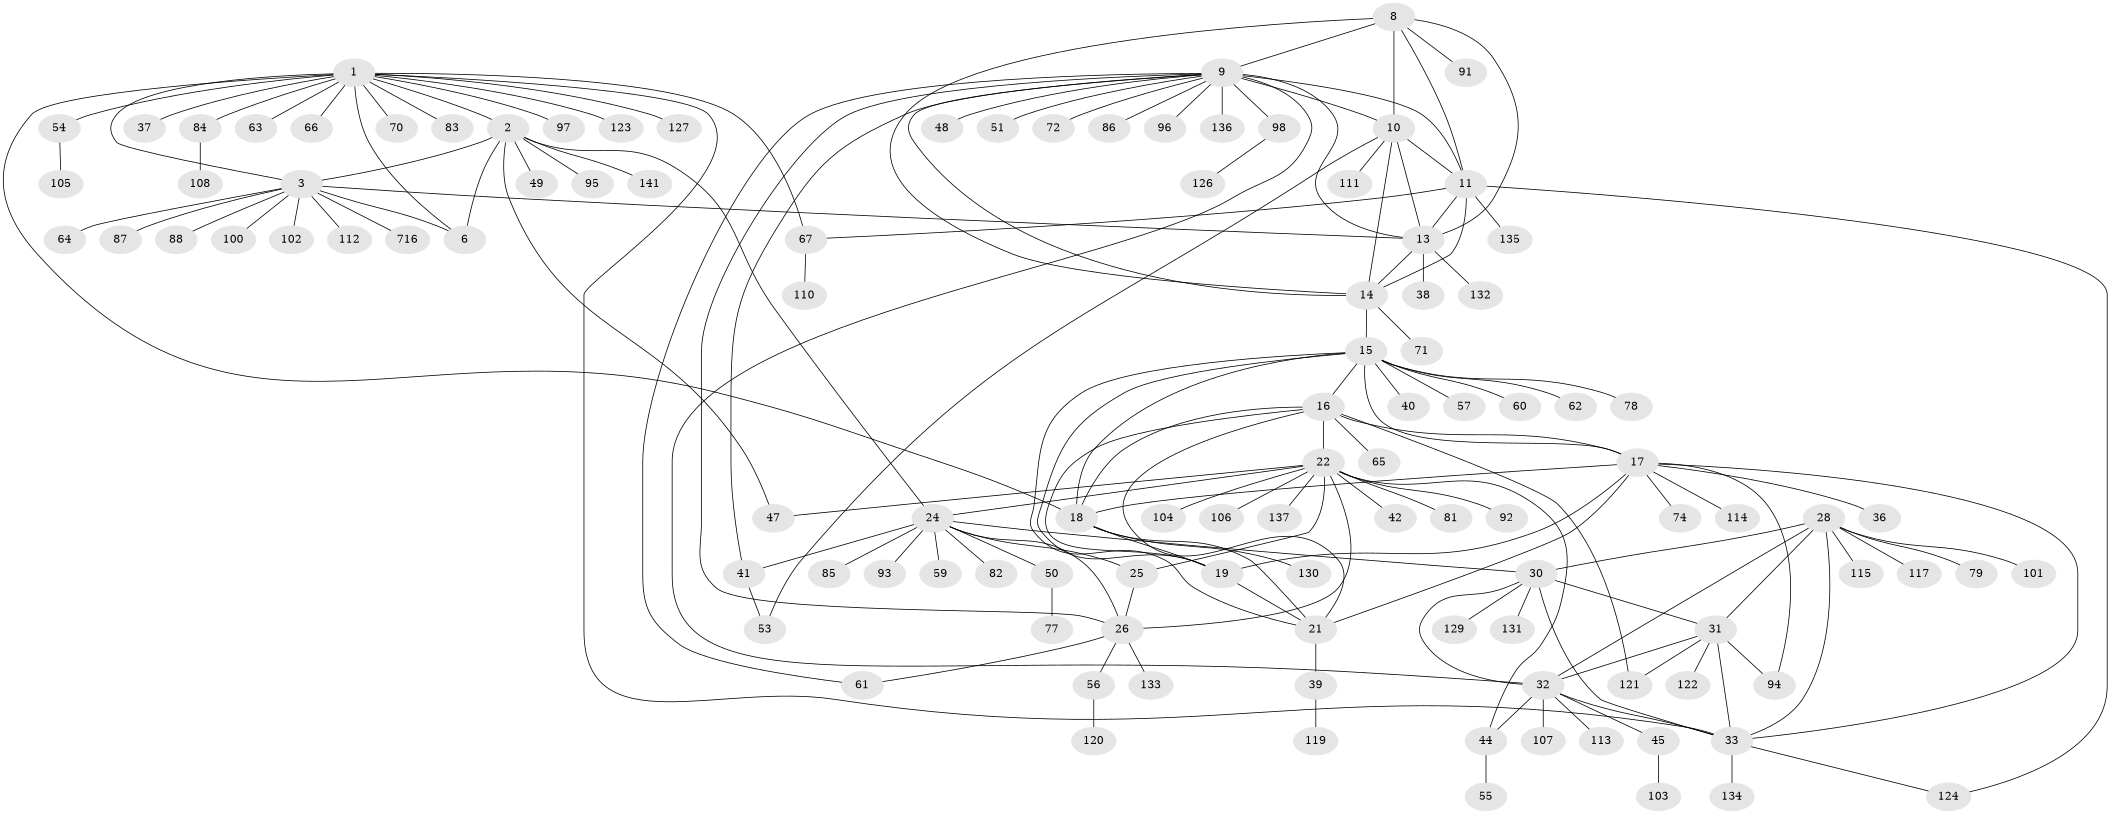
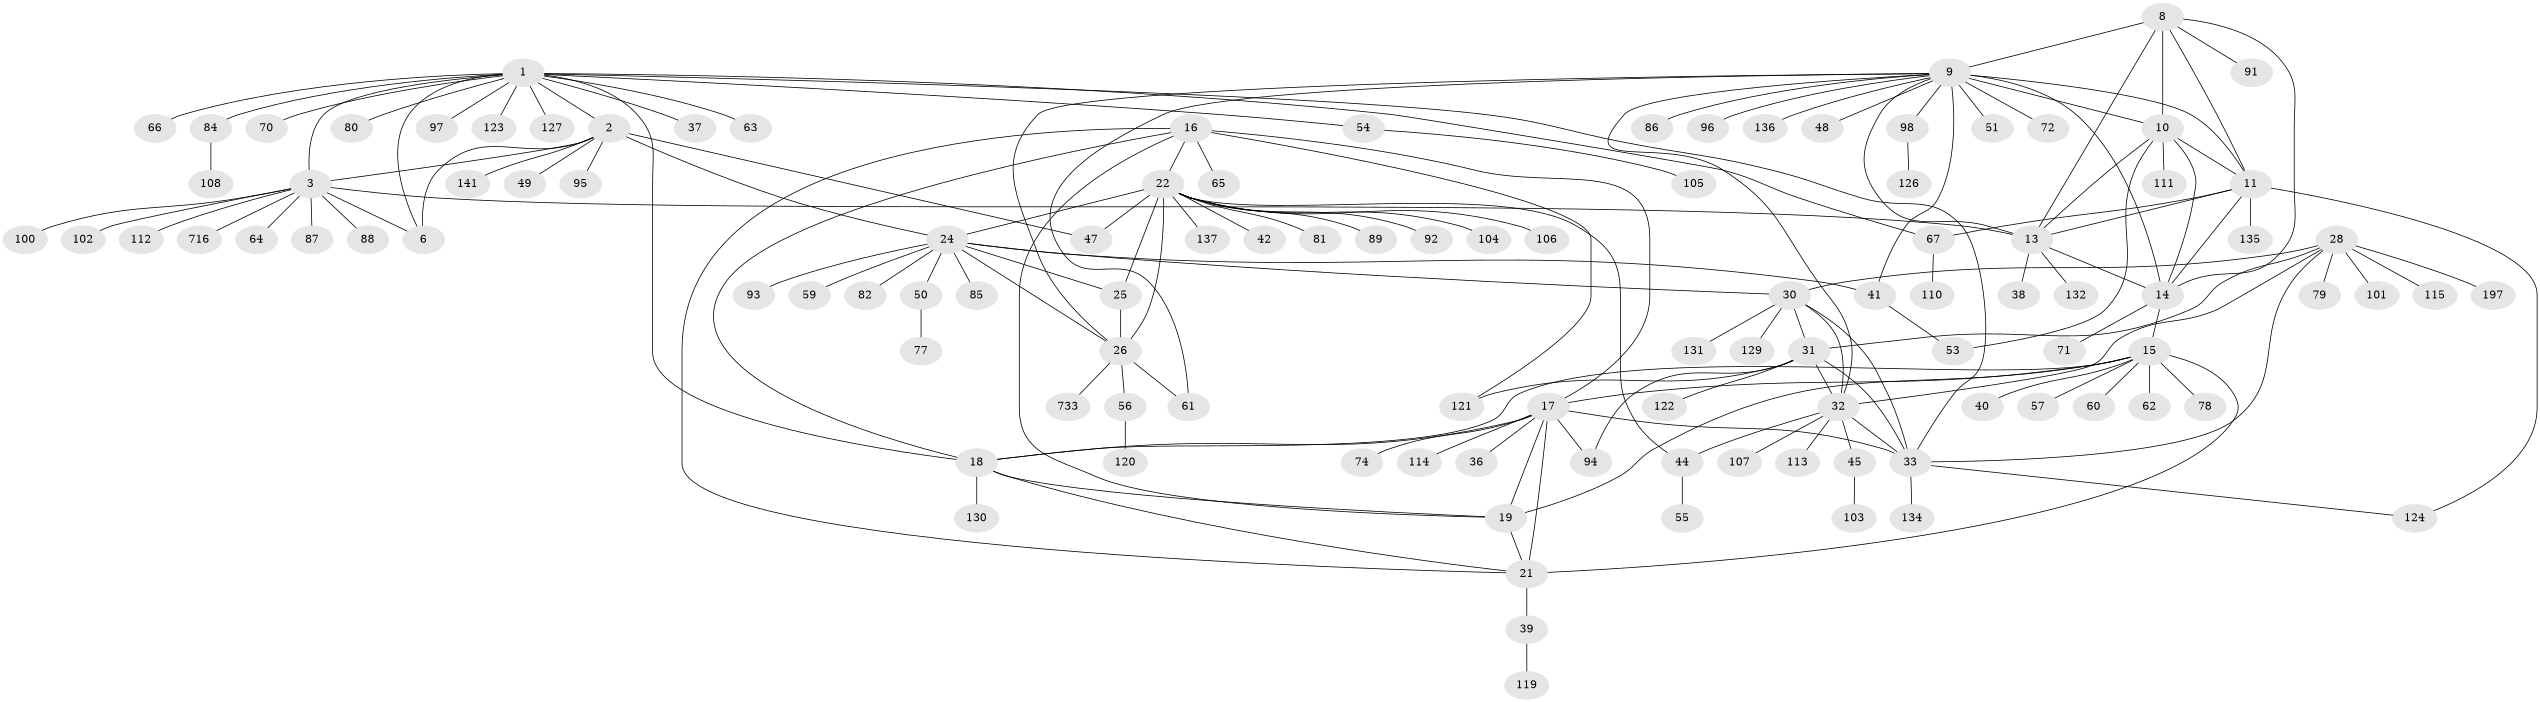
(452, 128) -> (352, 128)
none -> (1376, 240)
(1345, 379) -> none
(1919, 574) -> (2493, 296)
(1151, 685) -> (1068, 407)
